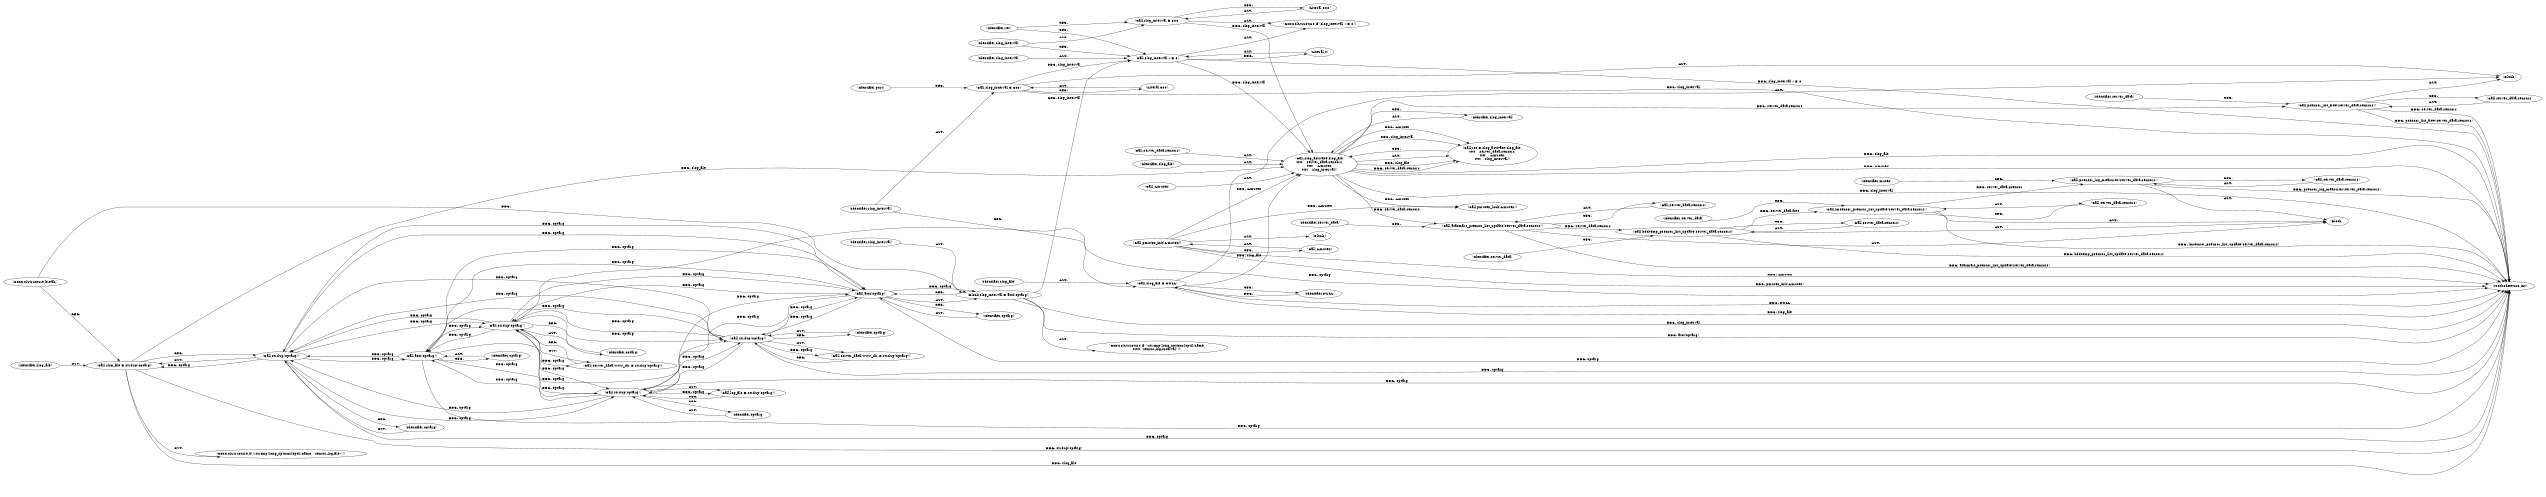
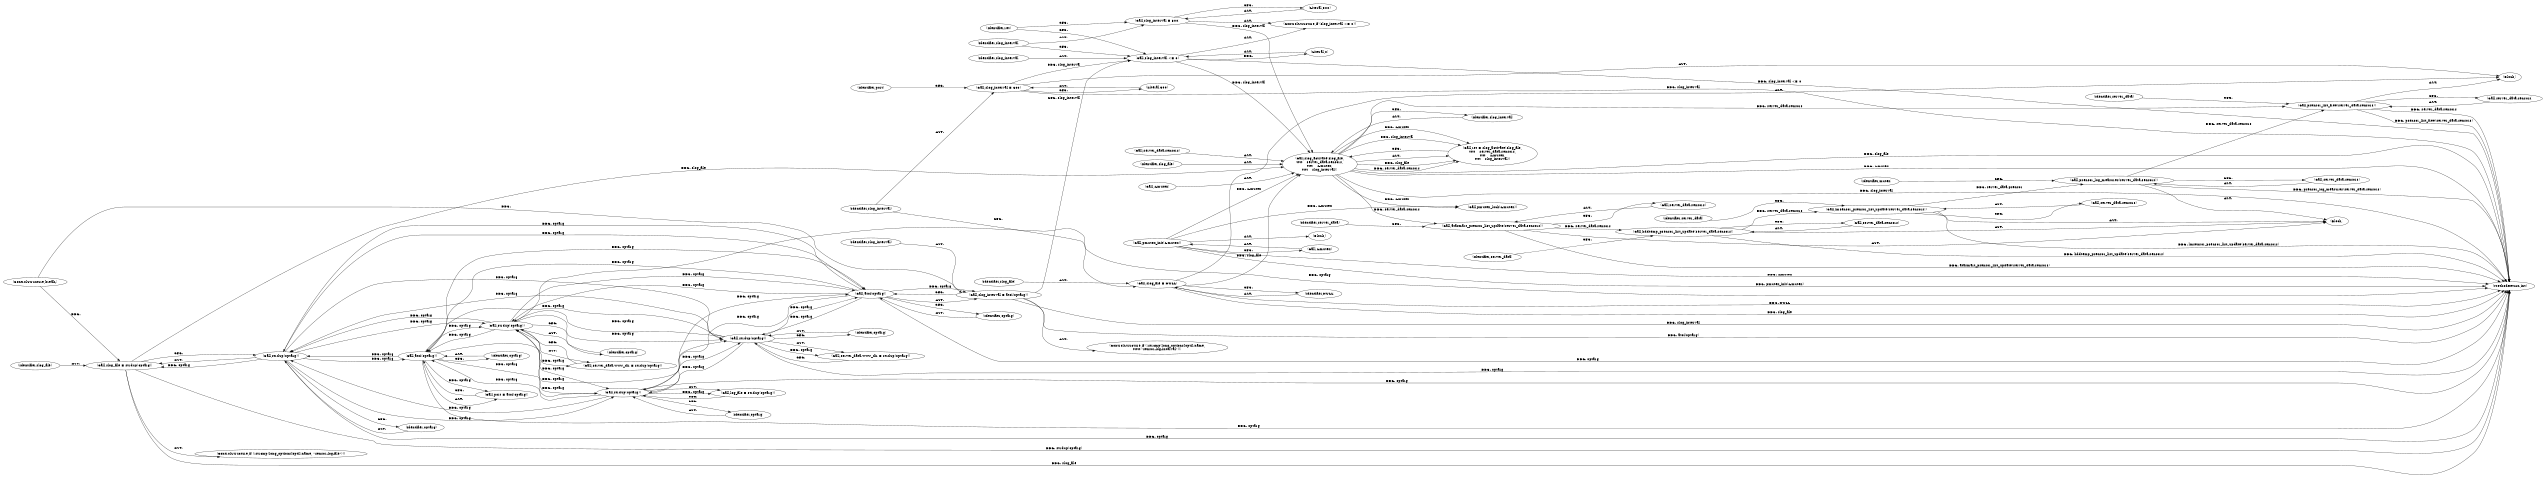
none -> (2225, 143)
(1780, 211) -> (1780, 211)
(1249, 294) -> (1249, 294)
(999, 295) -> (999, 295)
(77, 314) -> (77, 314)
none -> (507, 395)
